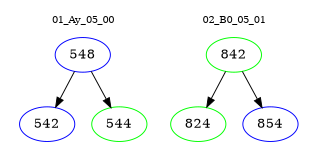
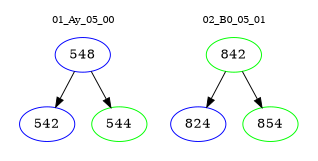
(198, 124) -> (198, 124)
(270, 124) -> (270, 124)
